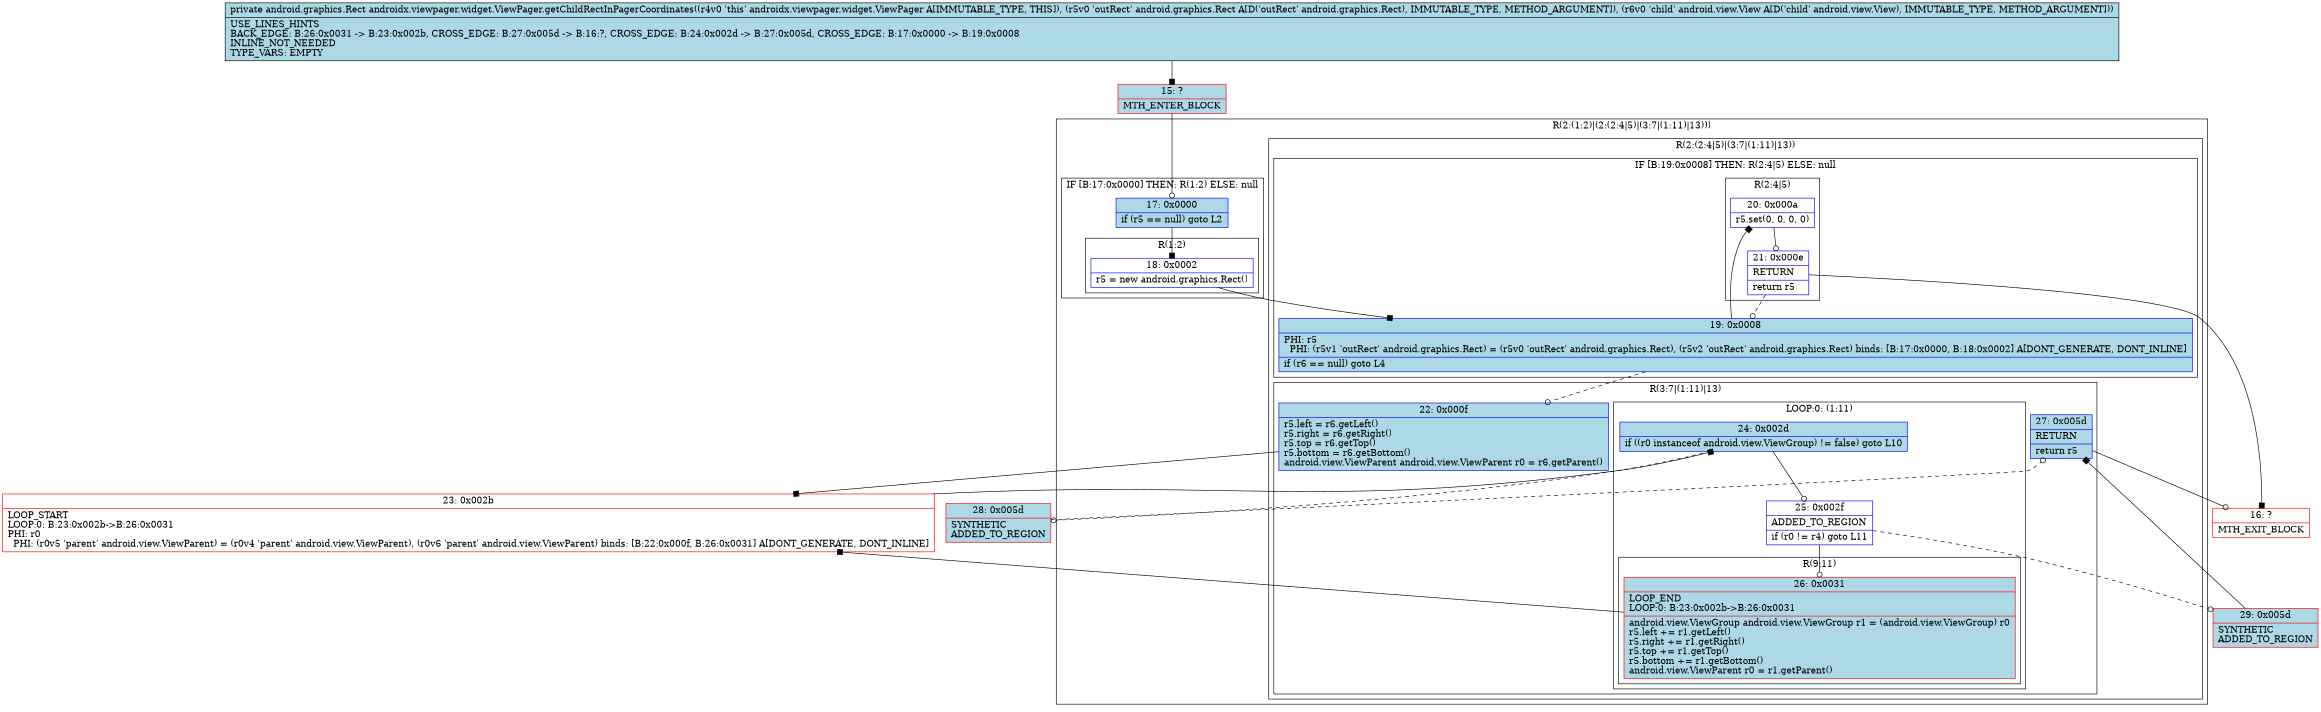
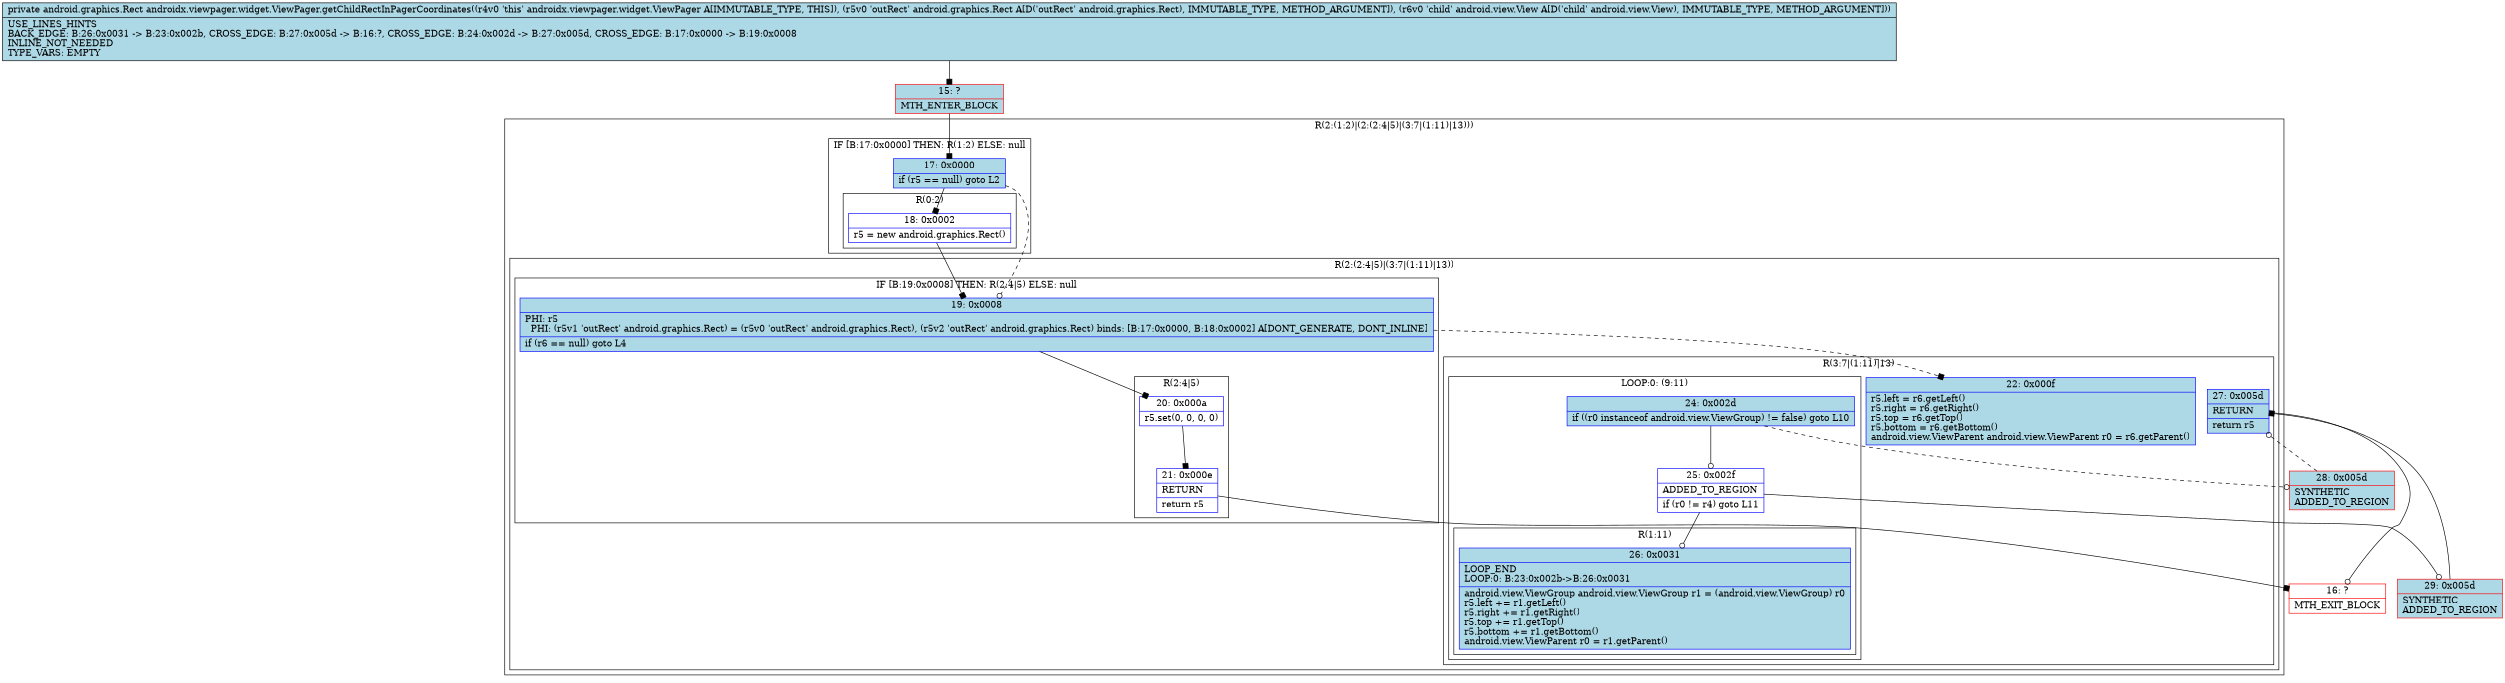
(1172, 153) -> (949, 133)
(1775, 237) -> (1184, 444)
(1172, 246) -> (930, 201)
(1760, 304) -> (1027, 238)
(1598, 386) -> (1687, 340)
(1820, 409) -> (1655, 384)
(468, 523) -> none
(2042, 562) -> (2111, 514)
(1820, 565) -> (1655, 535)
(1820, 628) -> (1655, 599)
